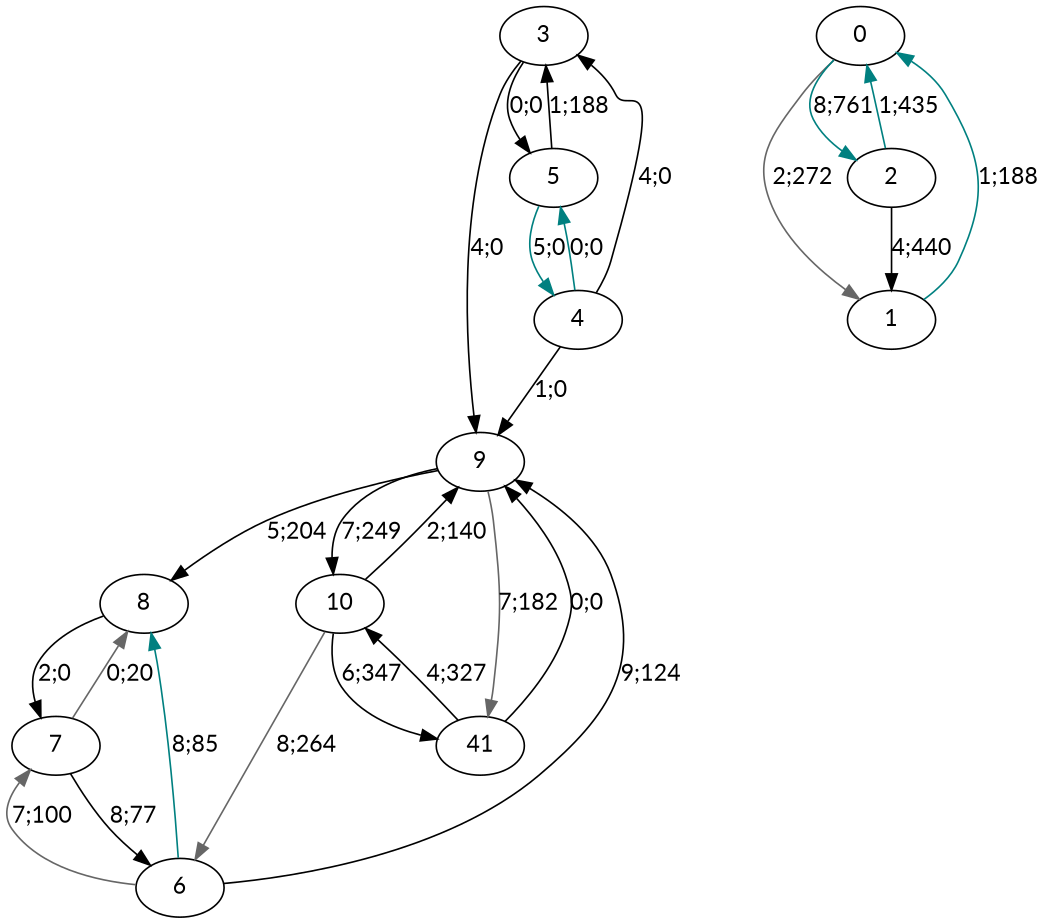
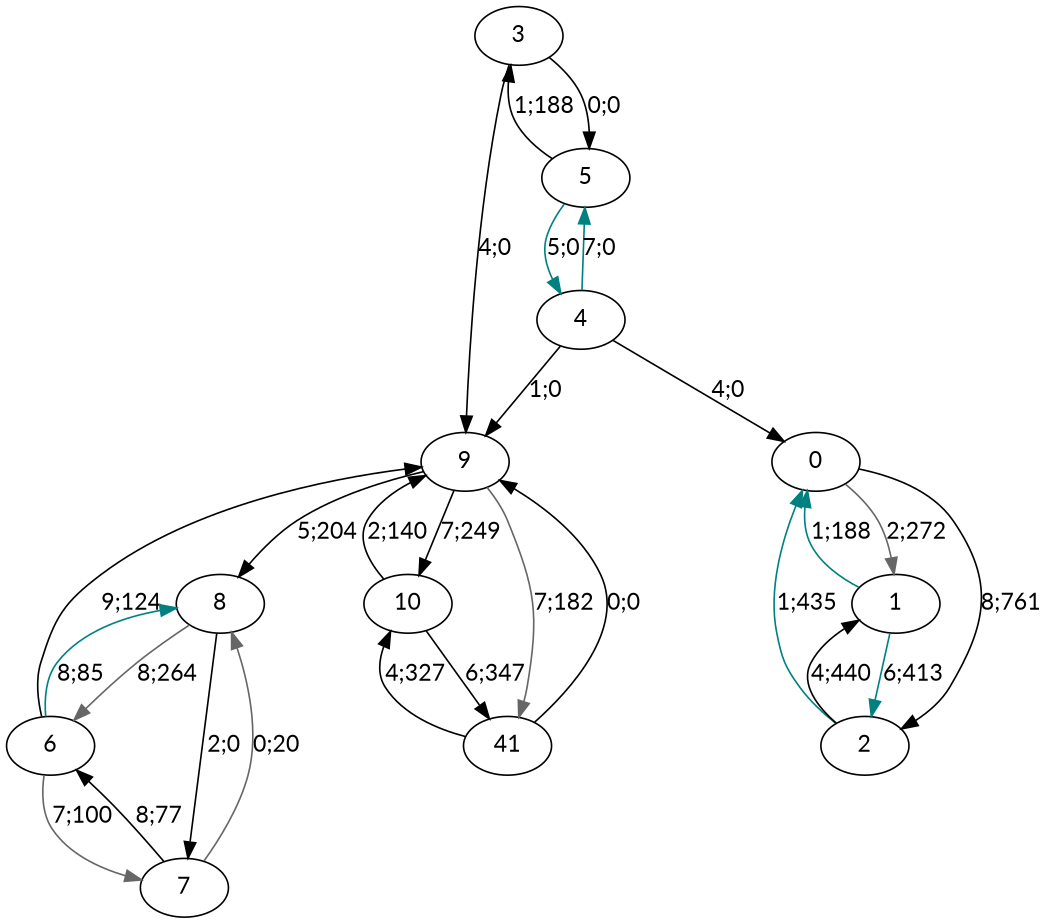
(810, 108) -> (978, 573)
(634, 168) -> (692, 387)
(587, 249) -> (600, 249)
none -> (882, 667)
(264, 738) -> (135, 664)
